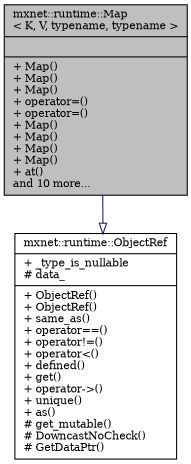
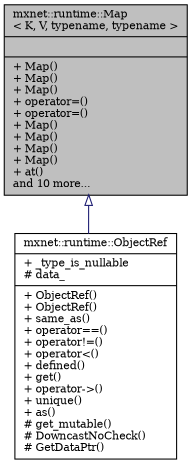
(103, 209) -> (89, 220)
